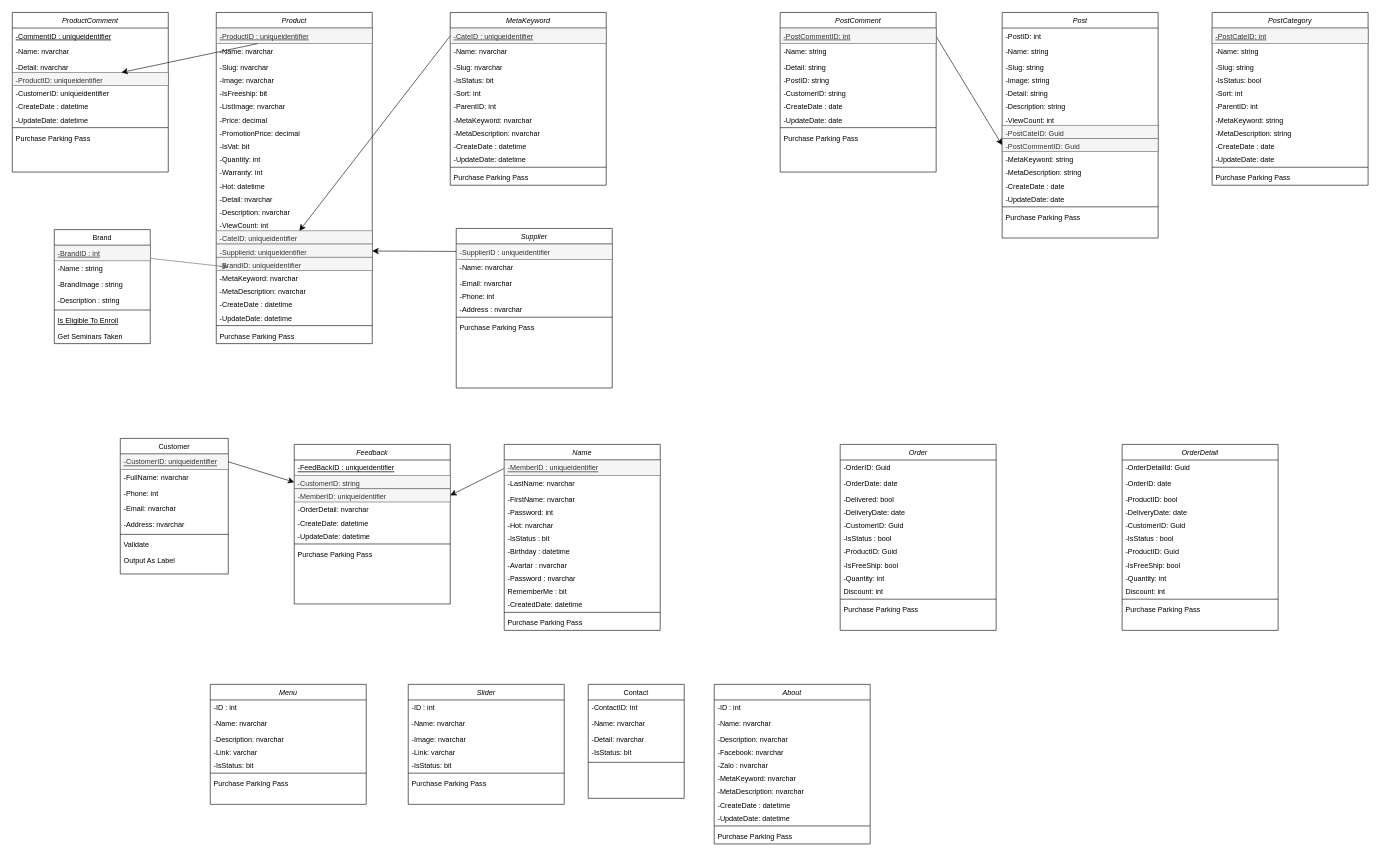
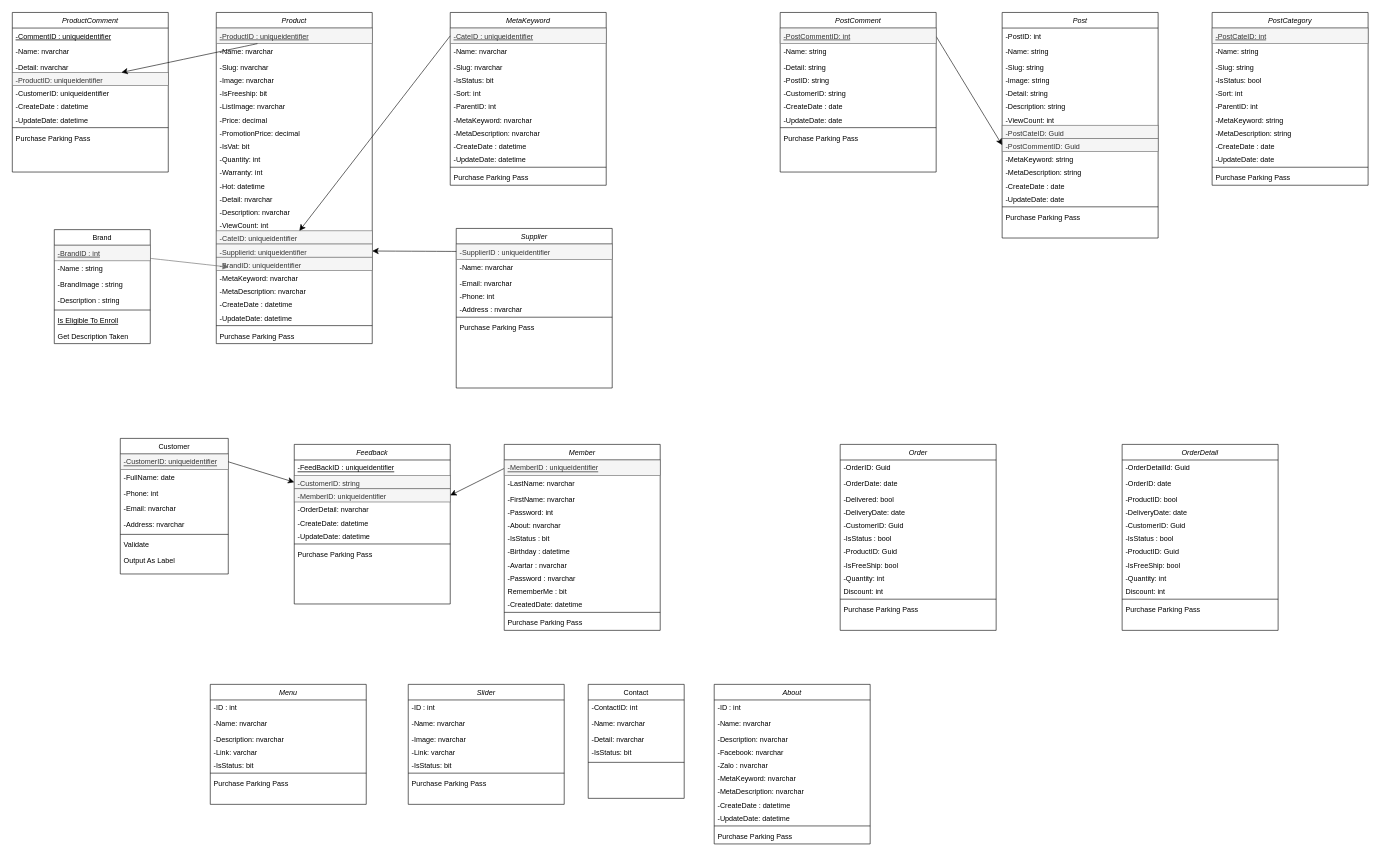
(91, 336) -> (96, 336)
(582, 452) -> (582, 452)
(158, 478) -> (150, 478)
(534, 526) -> (538, 526)
